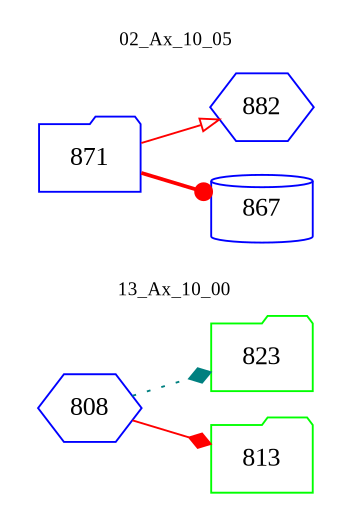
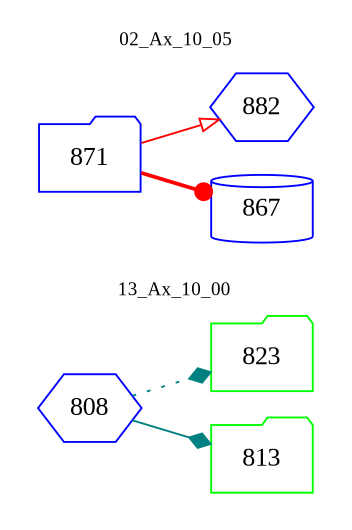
(161, 429) -> (161, 429)
